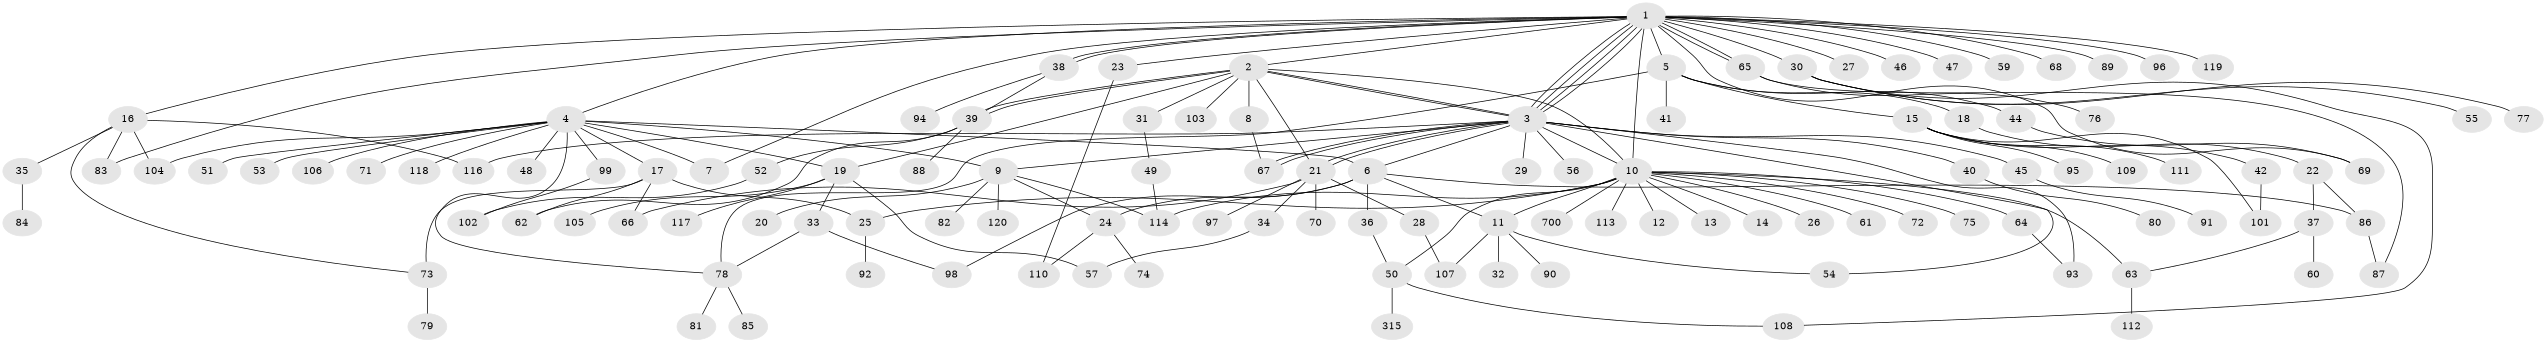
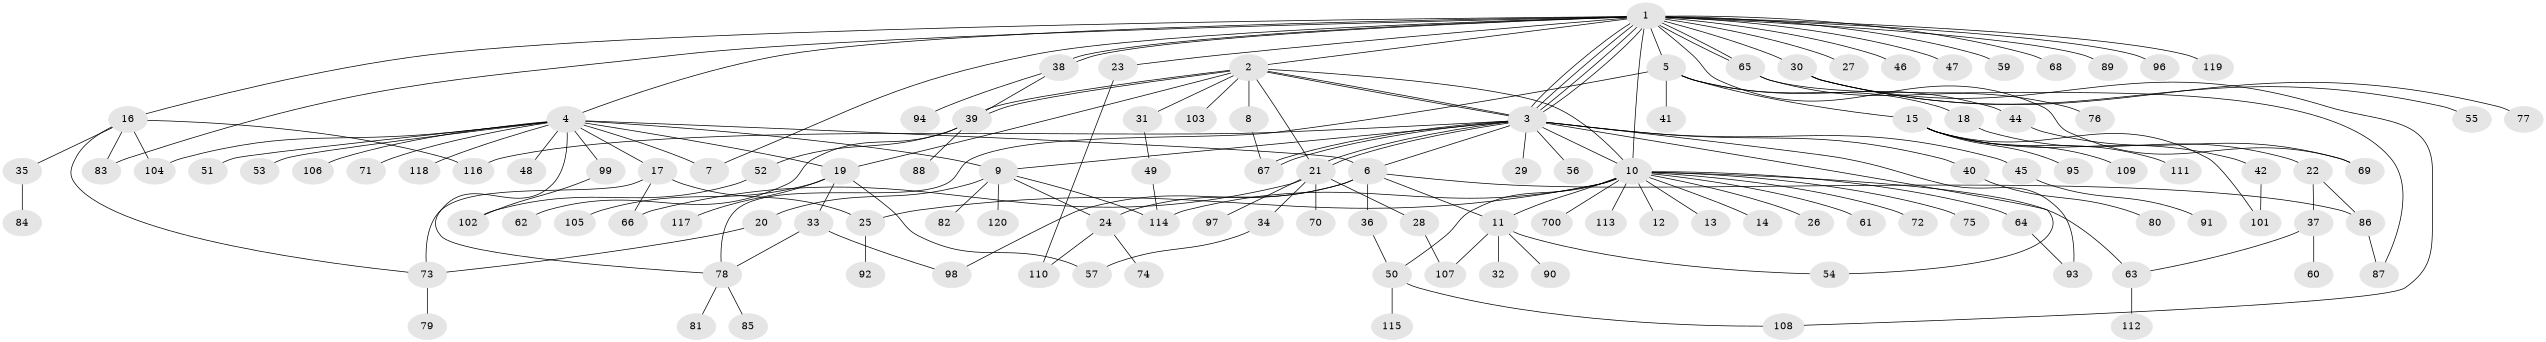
(606, 193) -> none
none -> (596, 254)
(1392, 327) -> (1392, 327)
